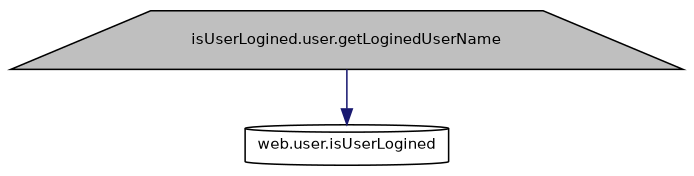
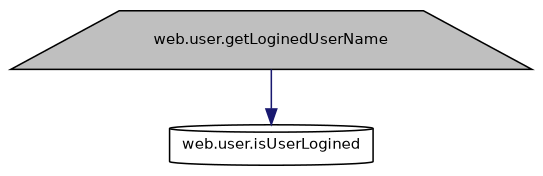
(347, 40) -> (271, 40)
